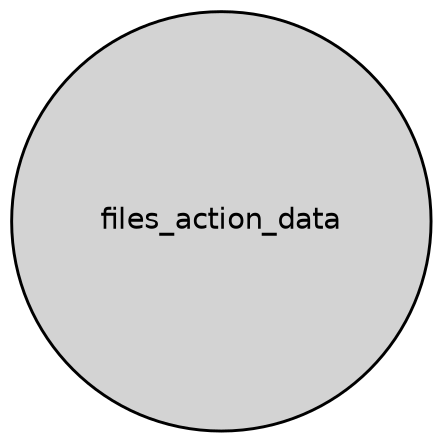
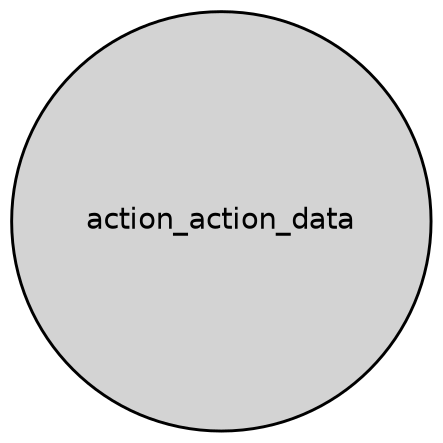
(221, 221) -> (221, 221)
